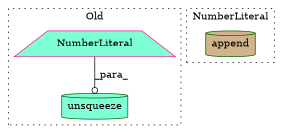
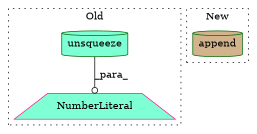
(230, 17) -> (218, 17)
(95, 72) -> (95, 72)
